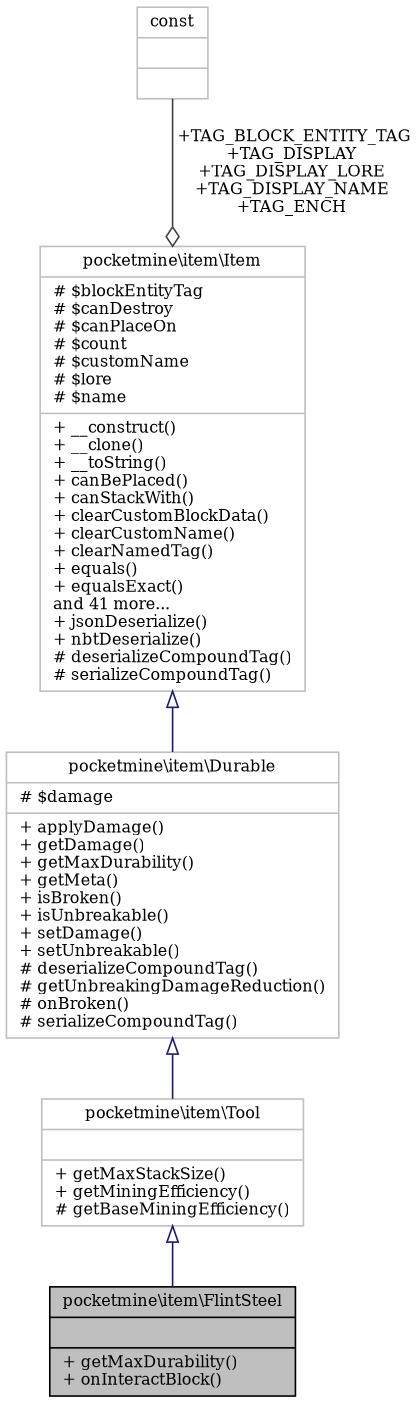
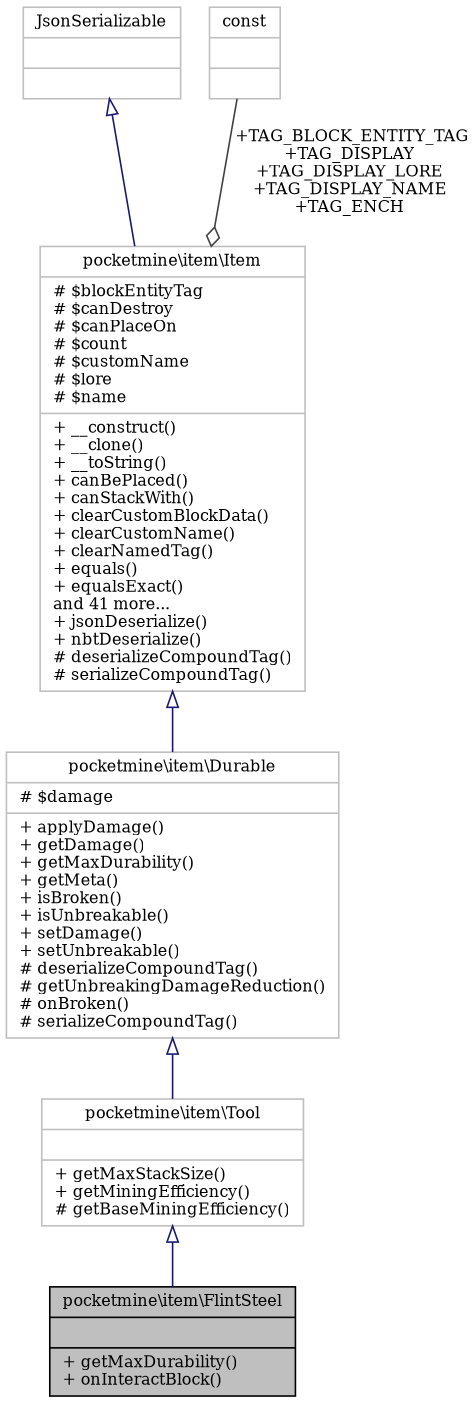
none -> (102, 53)
